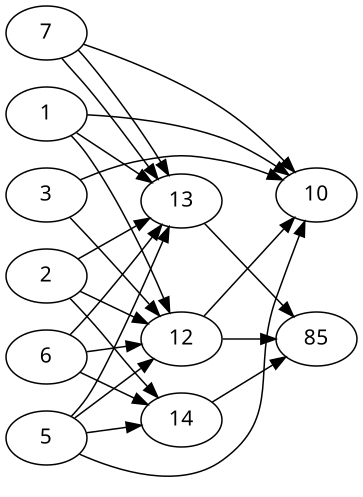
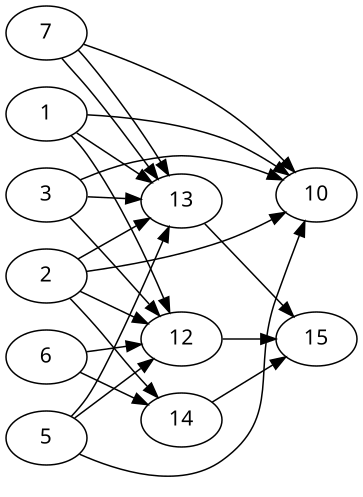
(240, 277) -> (182, 253)
(112, 287) -> (104, 198)
(316, 339) -> (316, 339)
(107, 430) -> none
